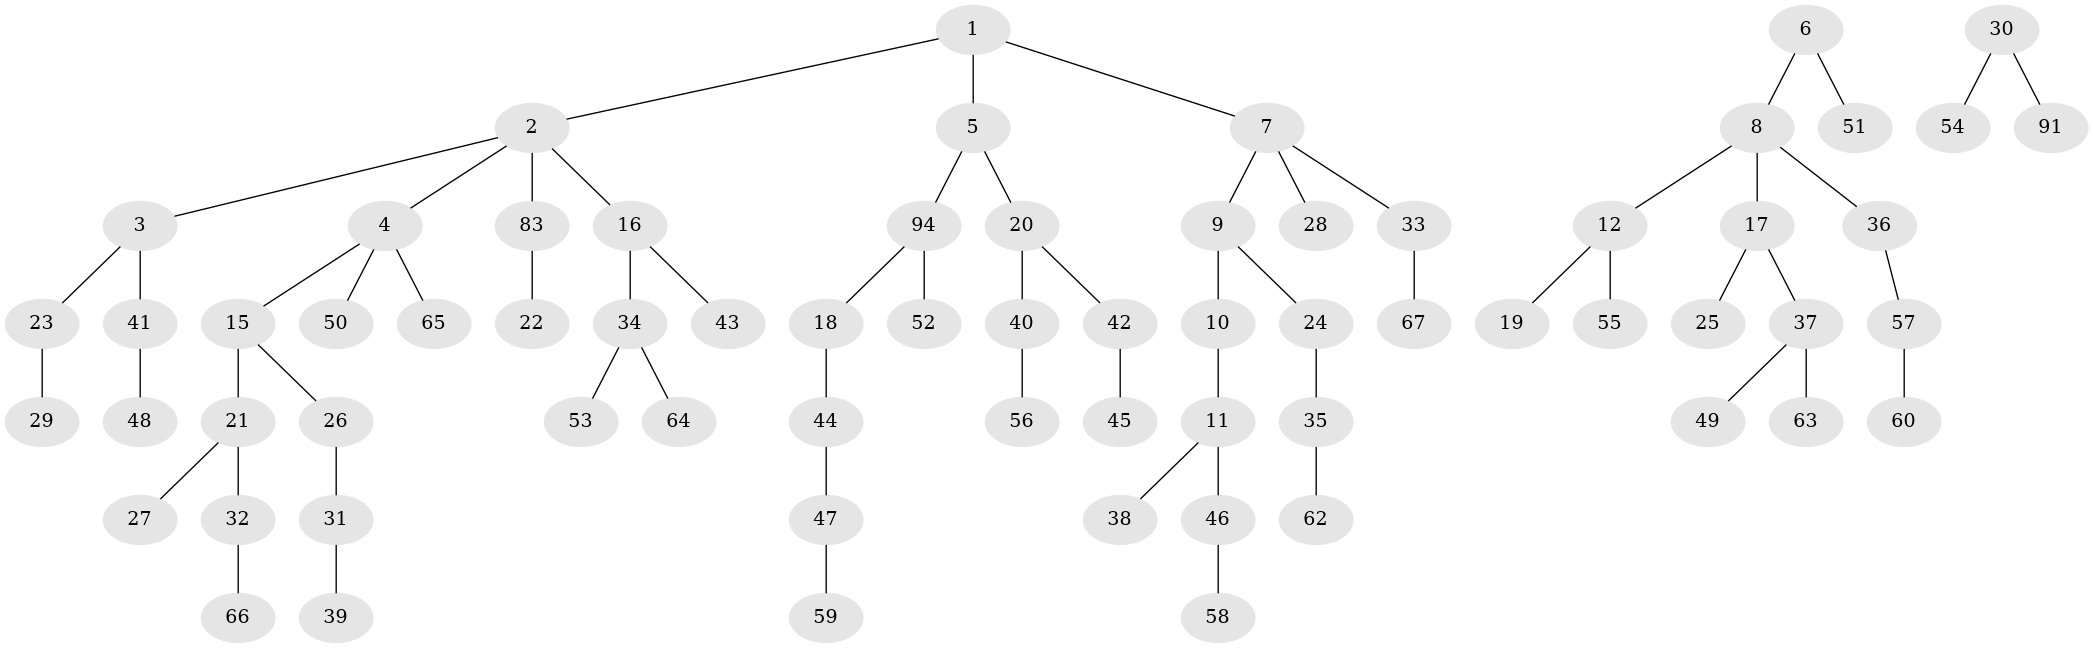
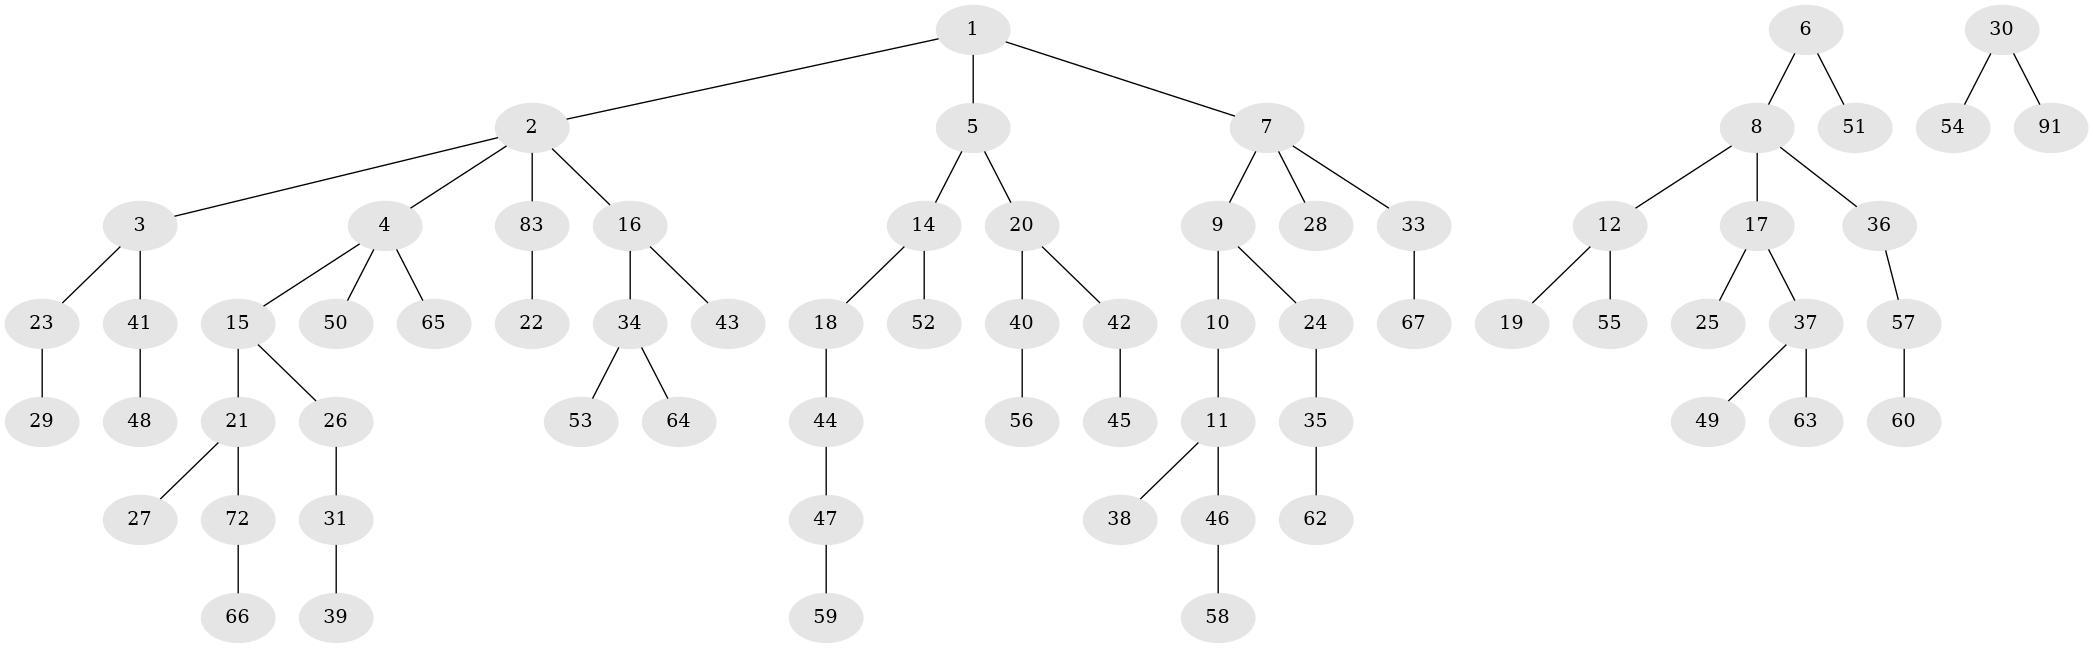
(924, 226) -> (924, 226)
(238, 520) -> (238, 520)
